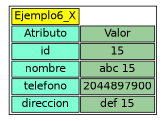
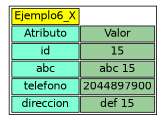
(45, 69) -> (45, 69)
